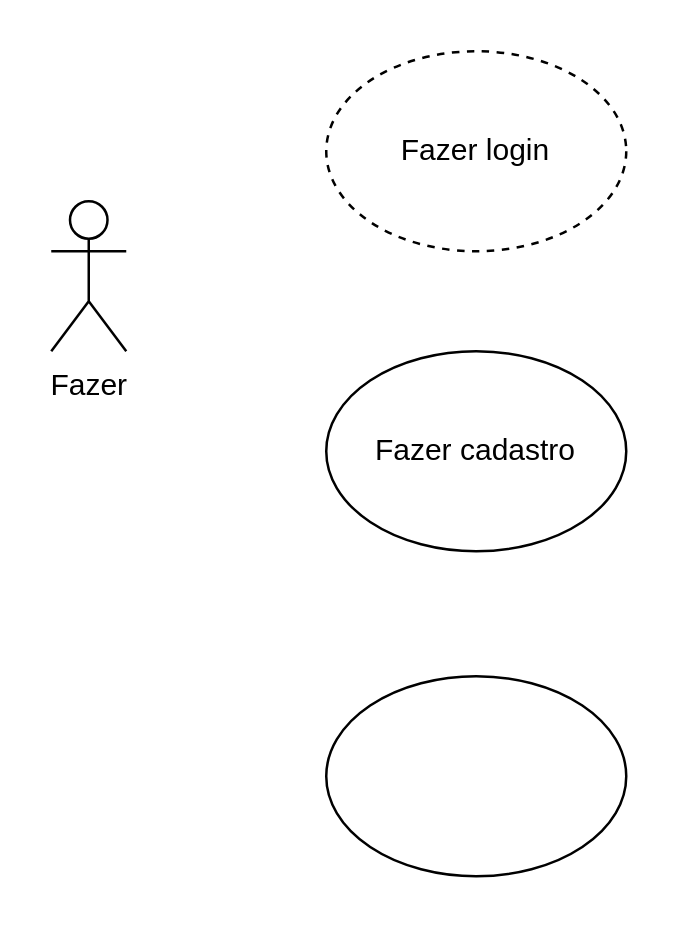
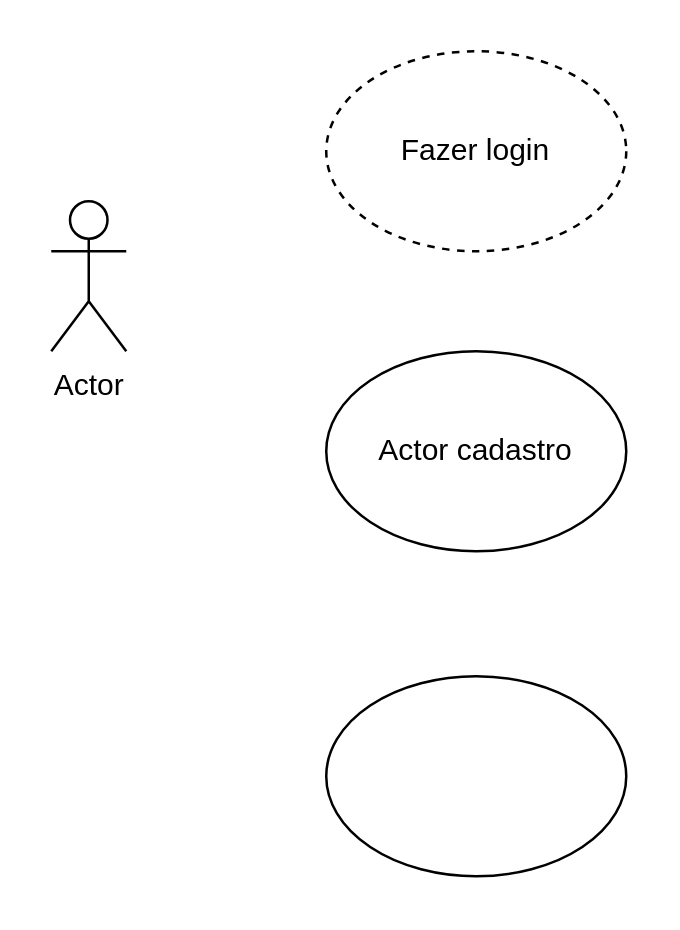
(90, 387) -> (90, 387)
(476, 451) -> (476, 451)
